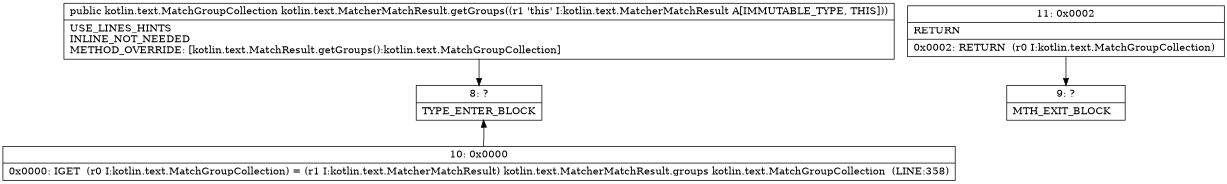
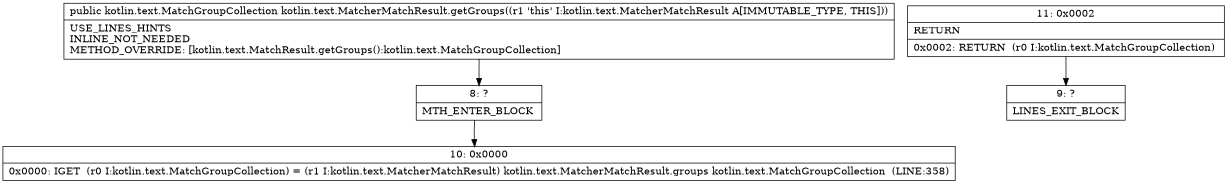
(479, 111) -> (478, 111)
(1062, 111) -> (1066, 111)
(484, 137) -> (474, 130)
